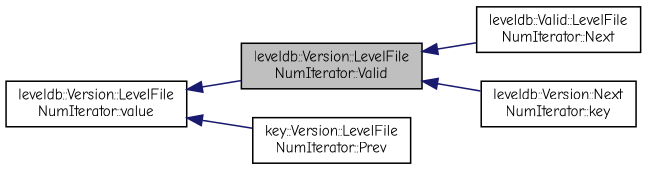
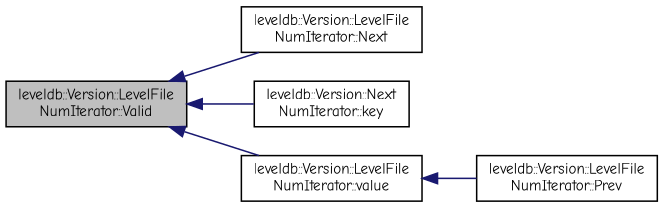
(559, 30) -> (332, 30)
(222, 84) -> (222, 144)
(332, 140) -> (567, 178)
